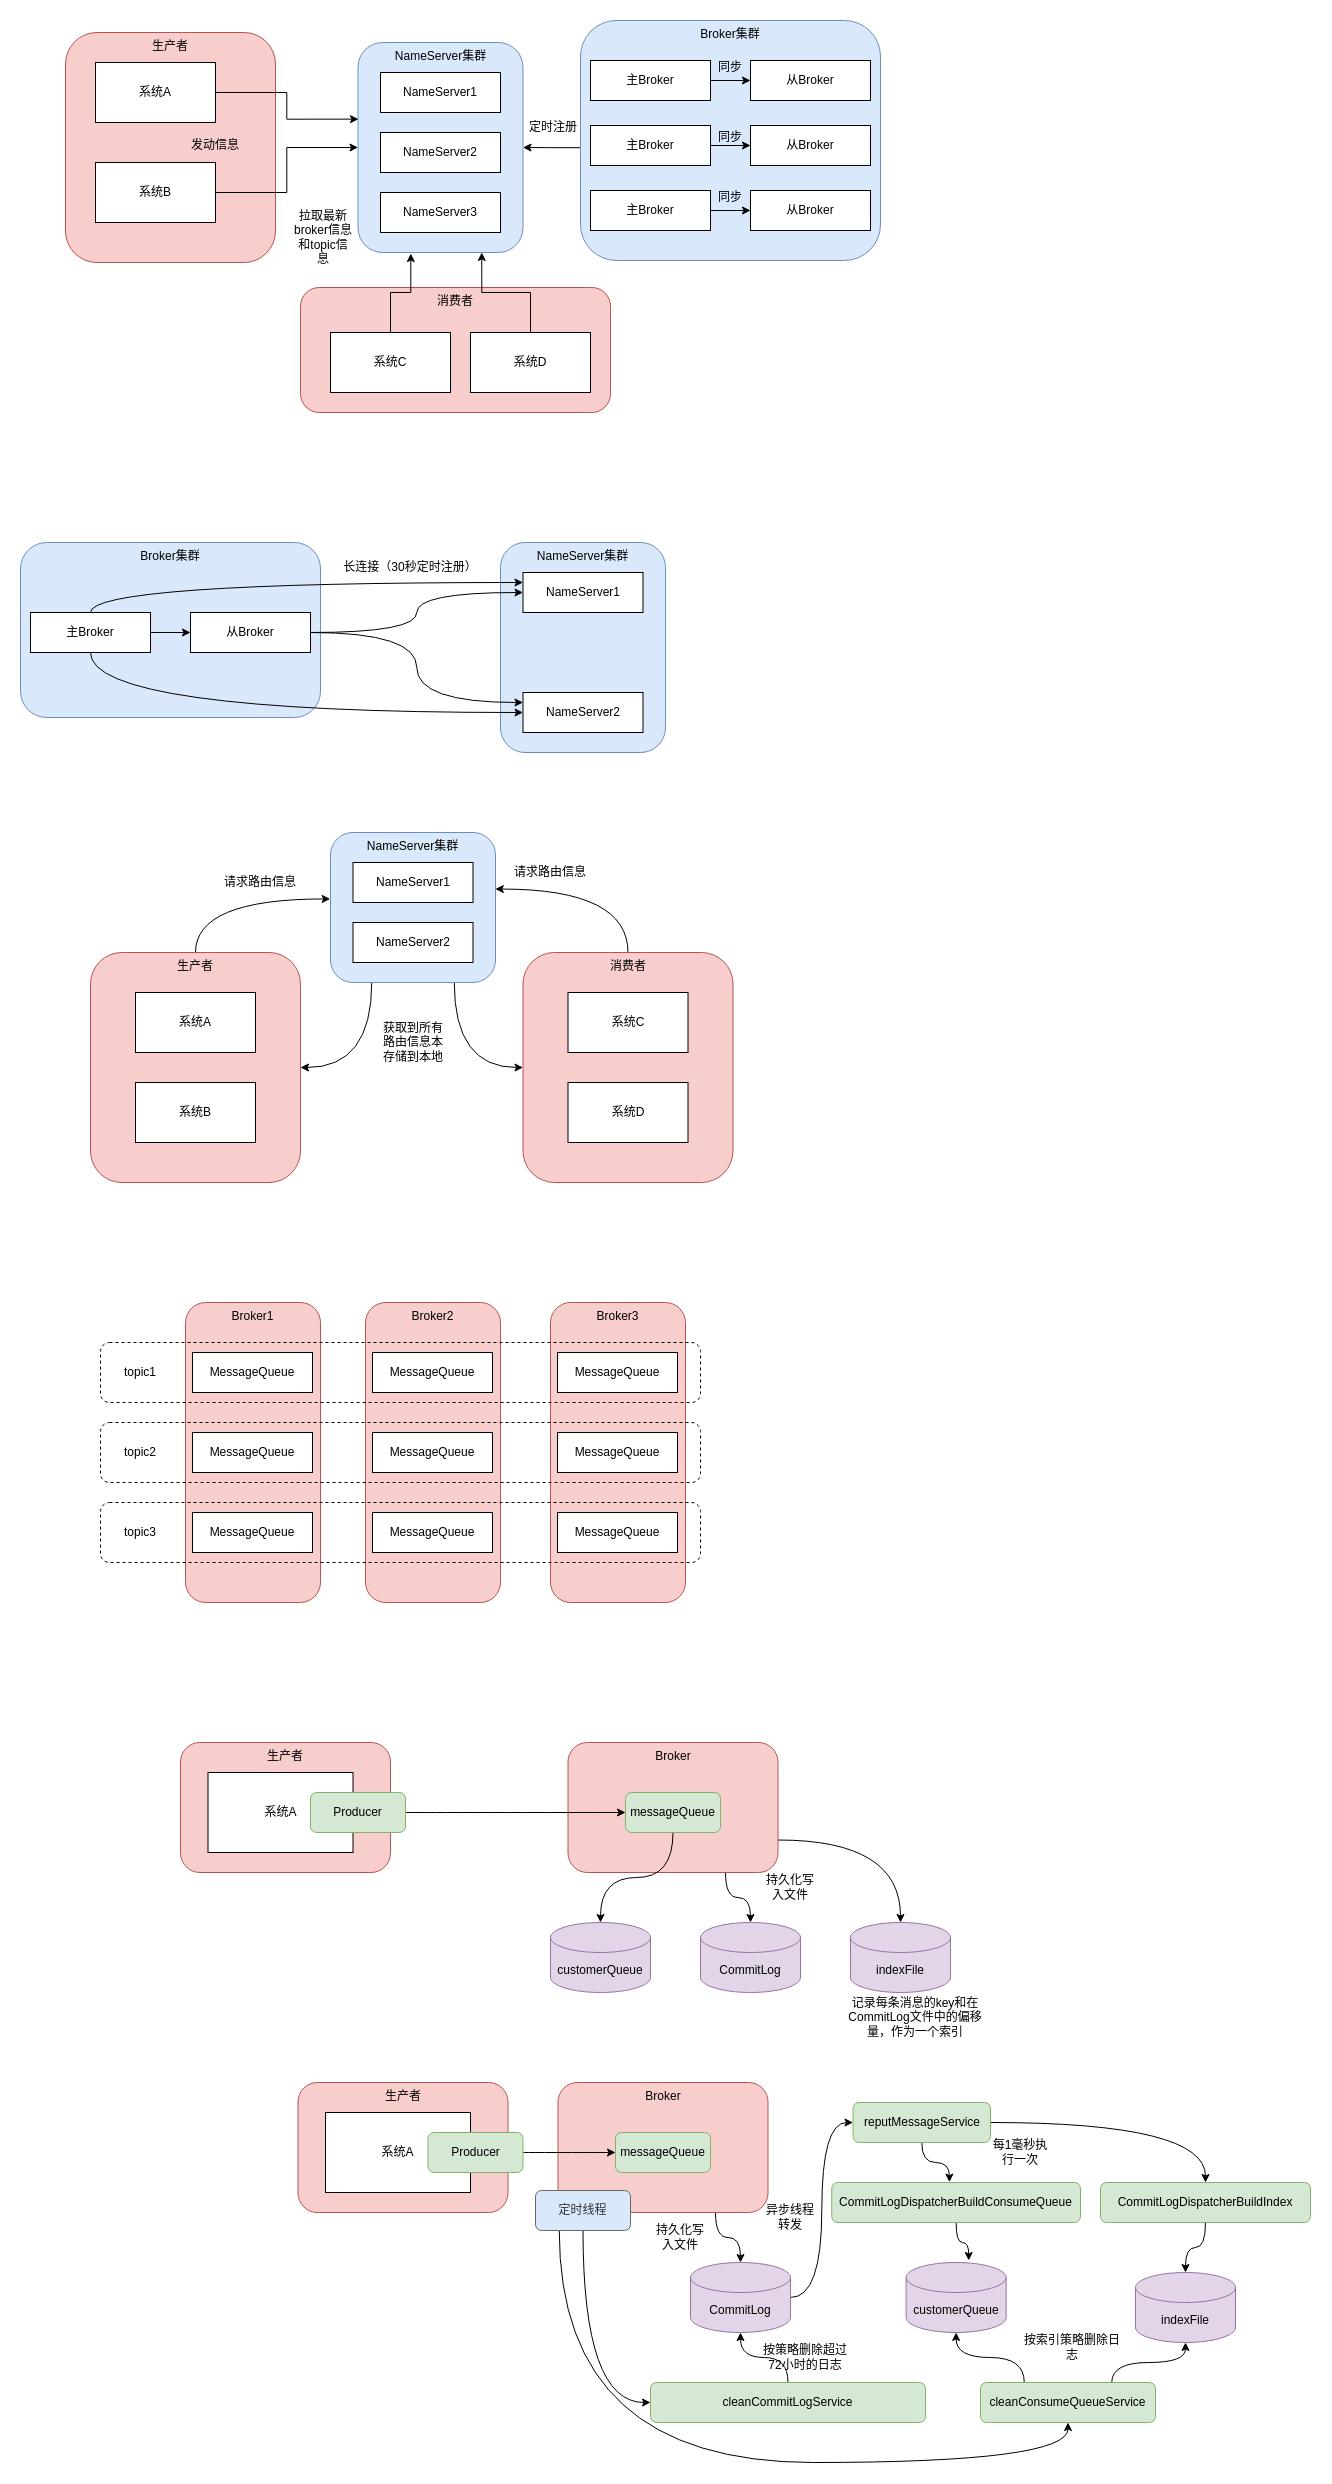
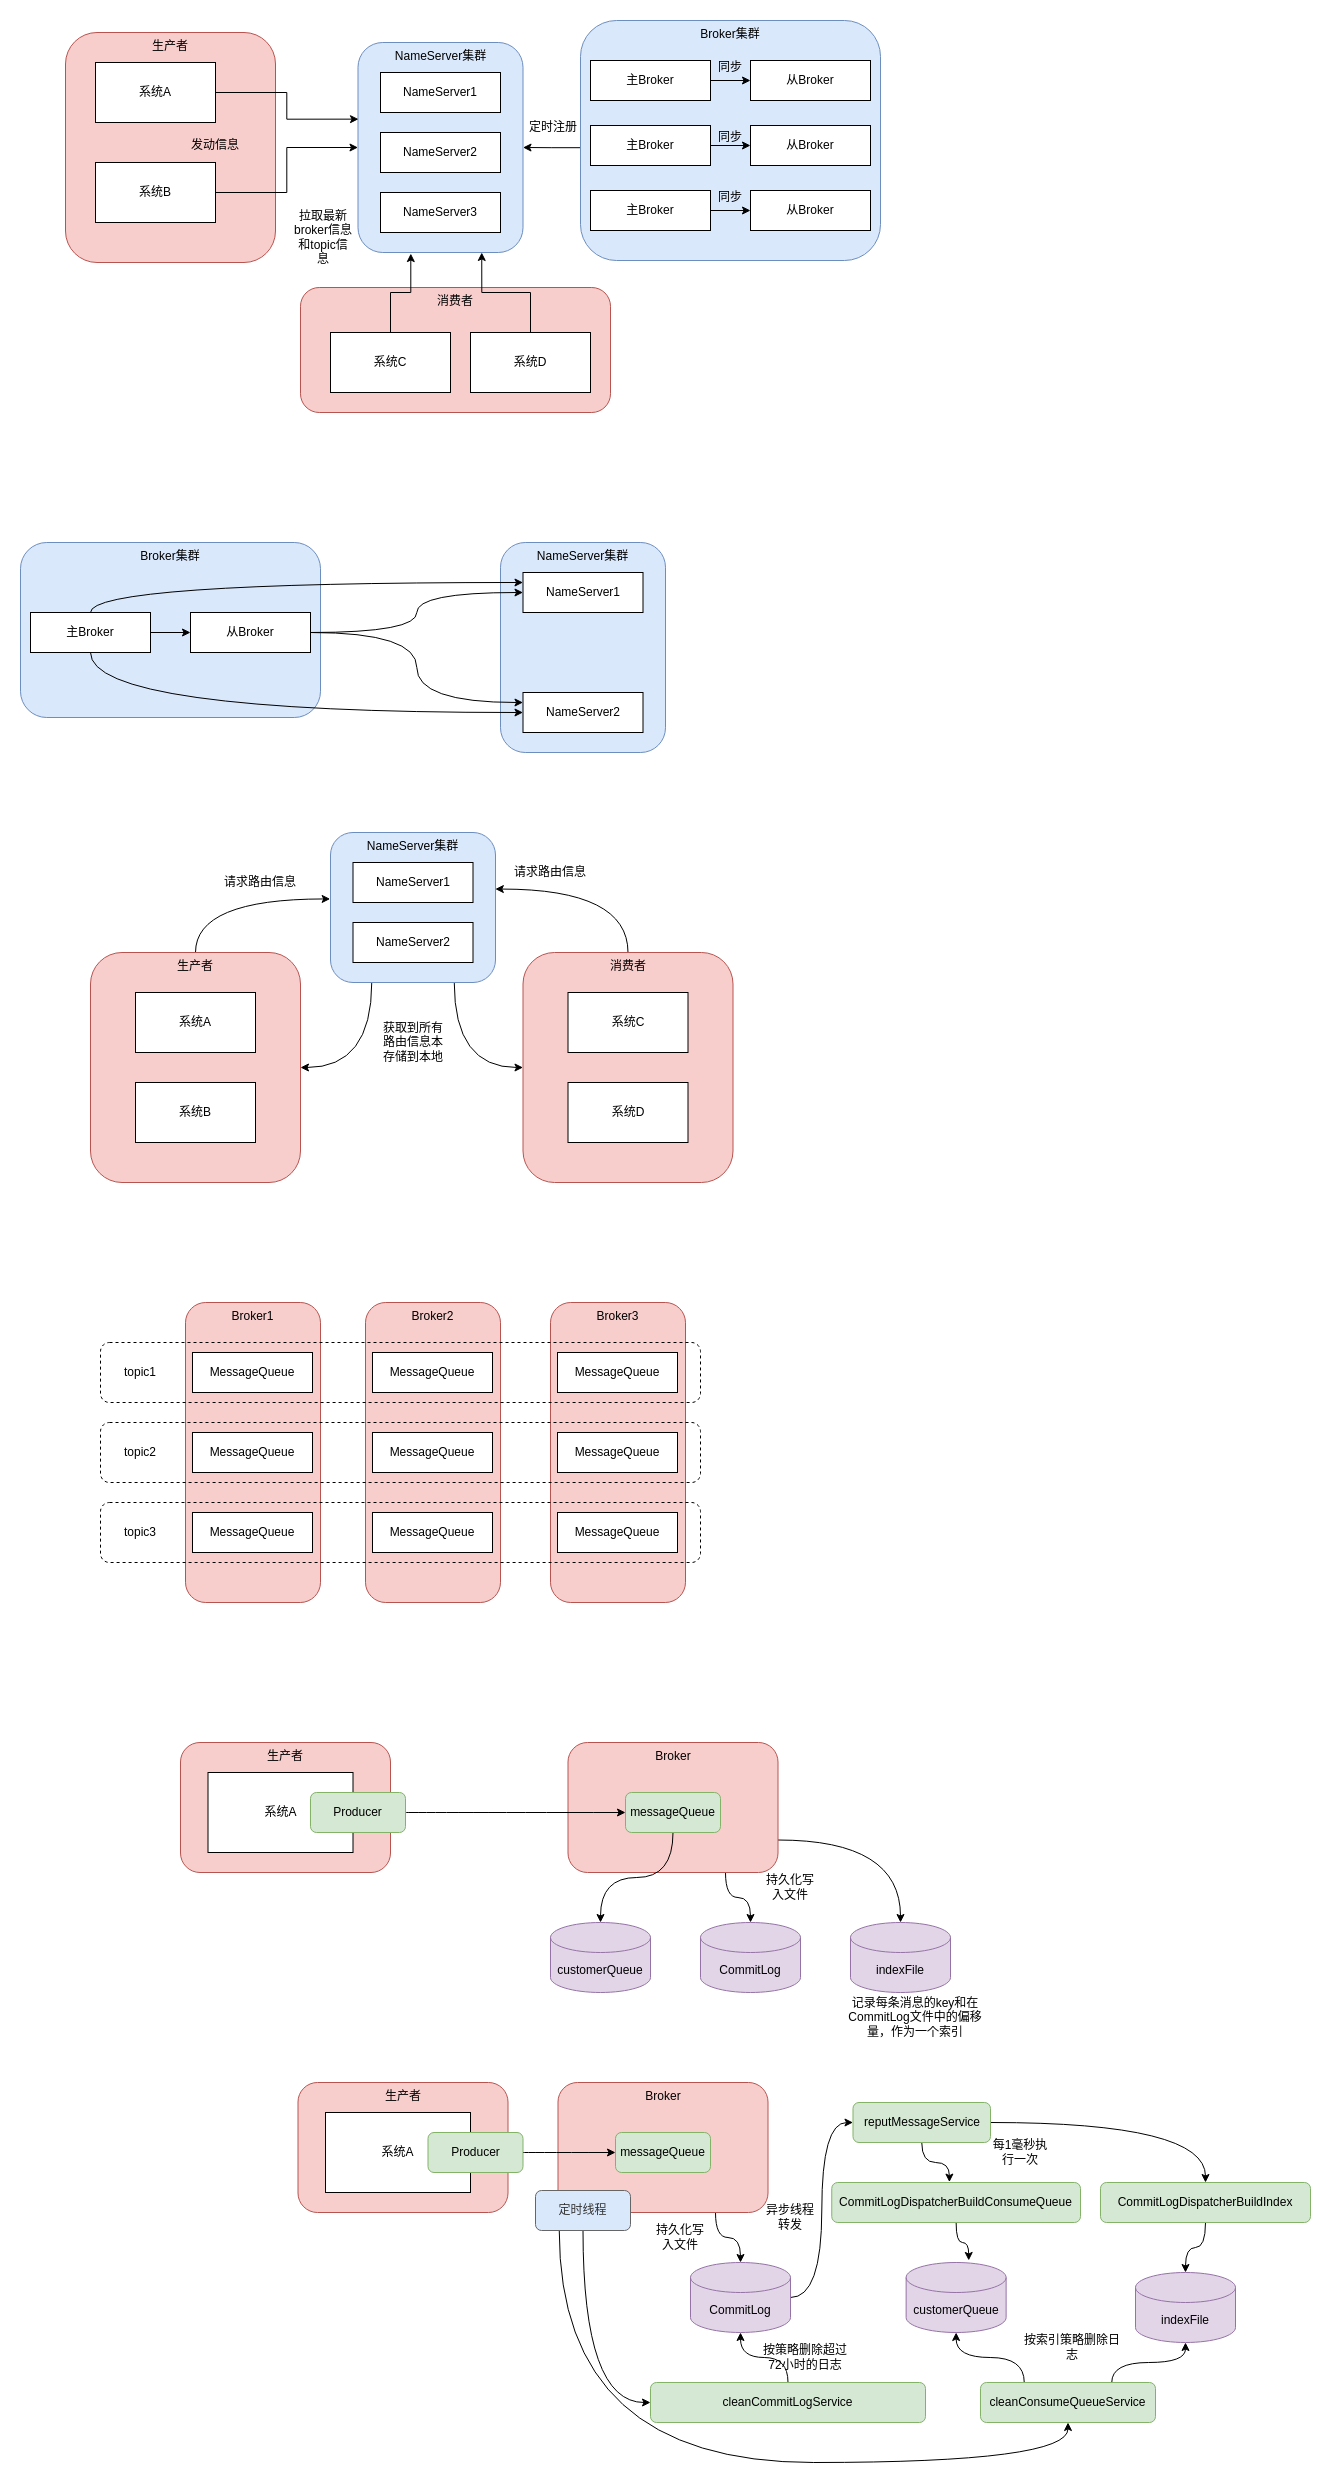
(411, 568) -> none
